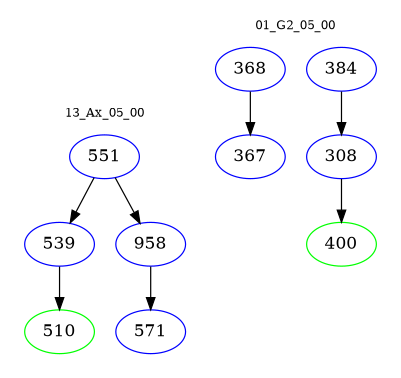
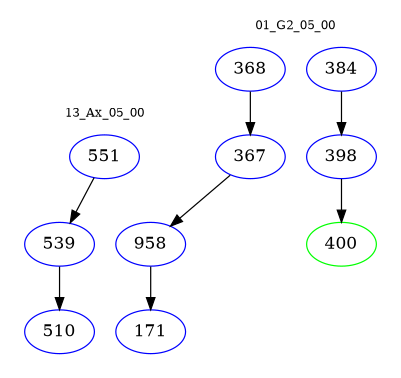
(341, 157) -> (341, 157)
(125, 195) -> (214, 189)
(60, 332) -> (60, 332)
(151, 332) -> (151, 332)
